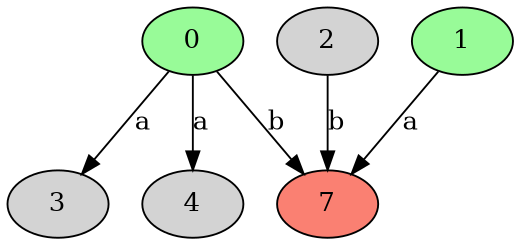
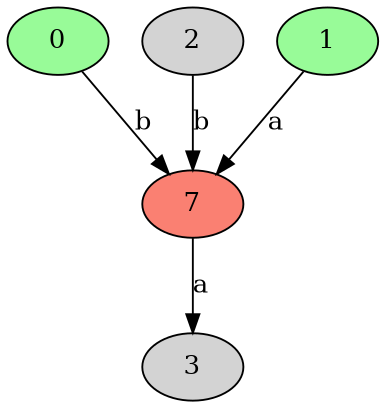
(132, 115) -> (193, 276)
(193, 204) -> none
